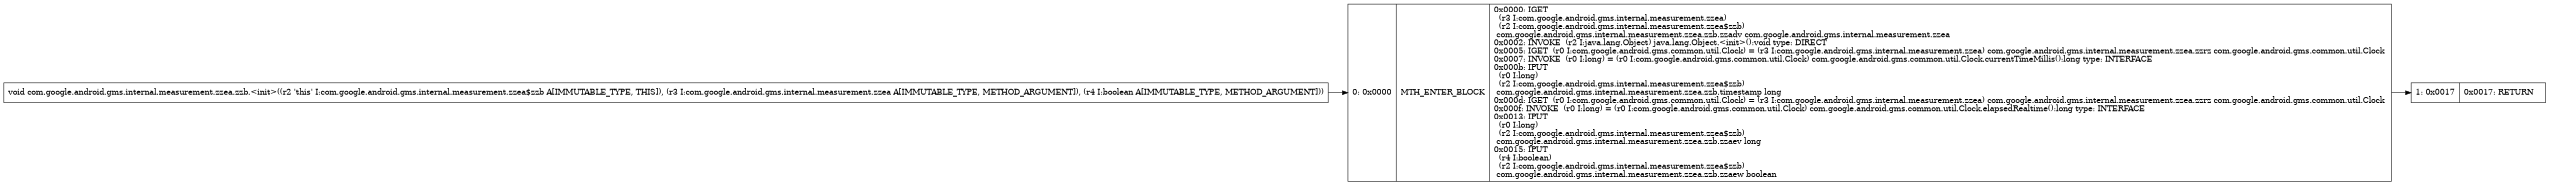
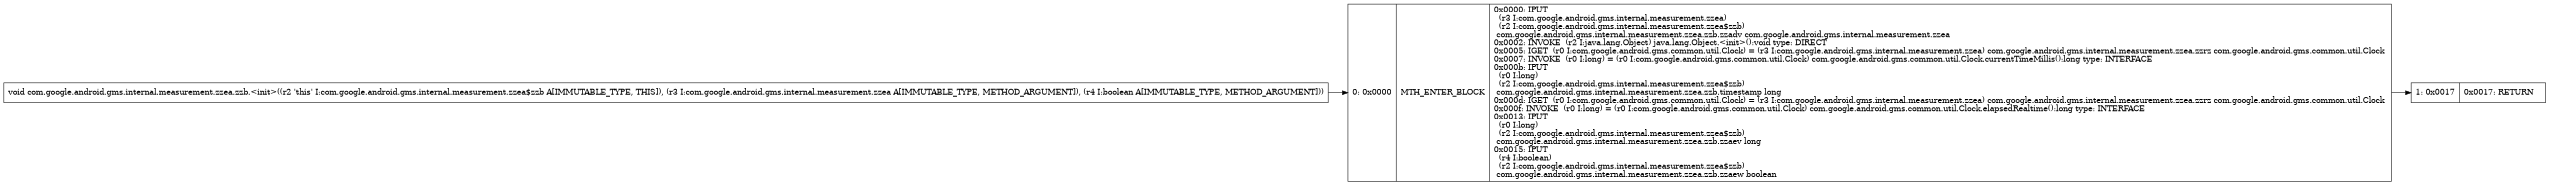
(1523, 10) -> (1523, 10)
